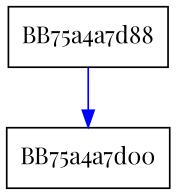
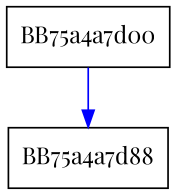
(88, 89) -> (88, 89)
